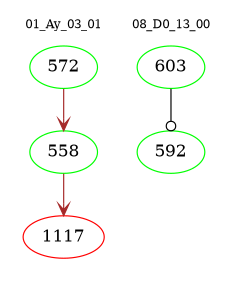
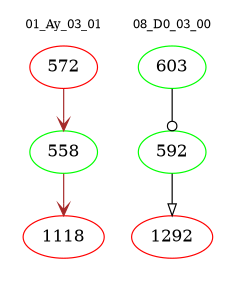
(172, 25) -> (172, 25)
(64, 67) -> (64, 67)
(64, 237) -> (64, 237)
none -> (172, 237)
